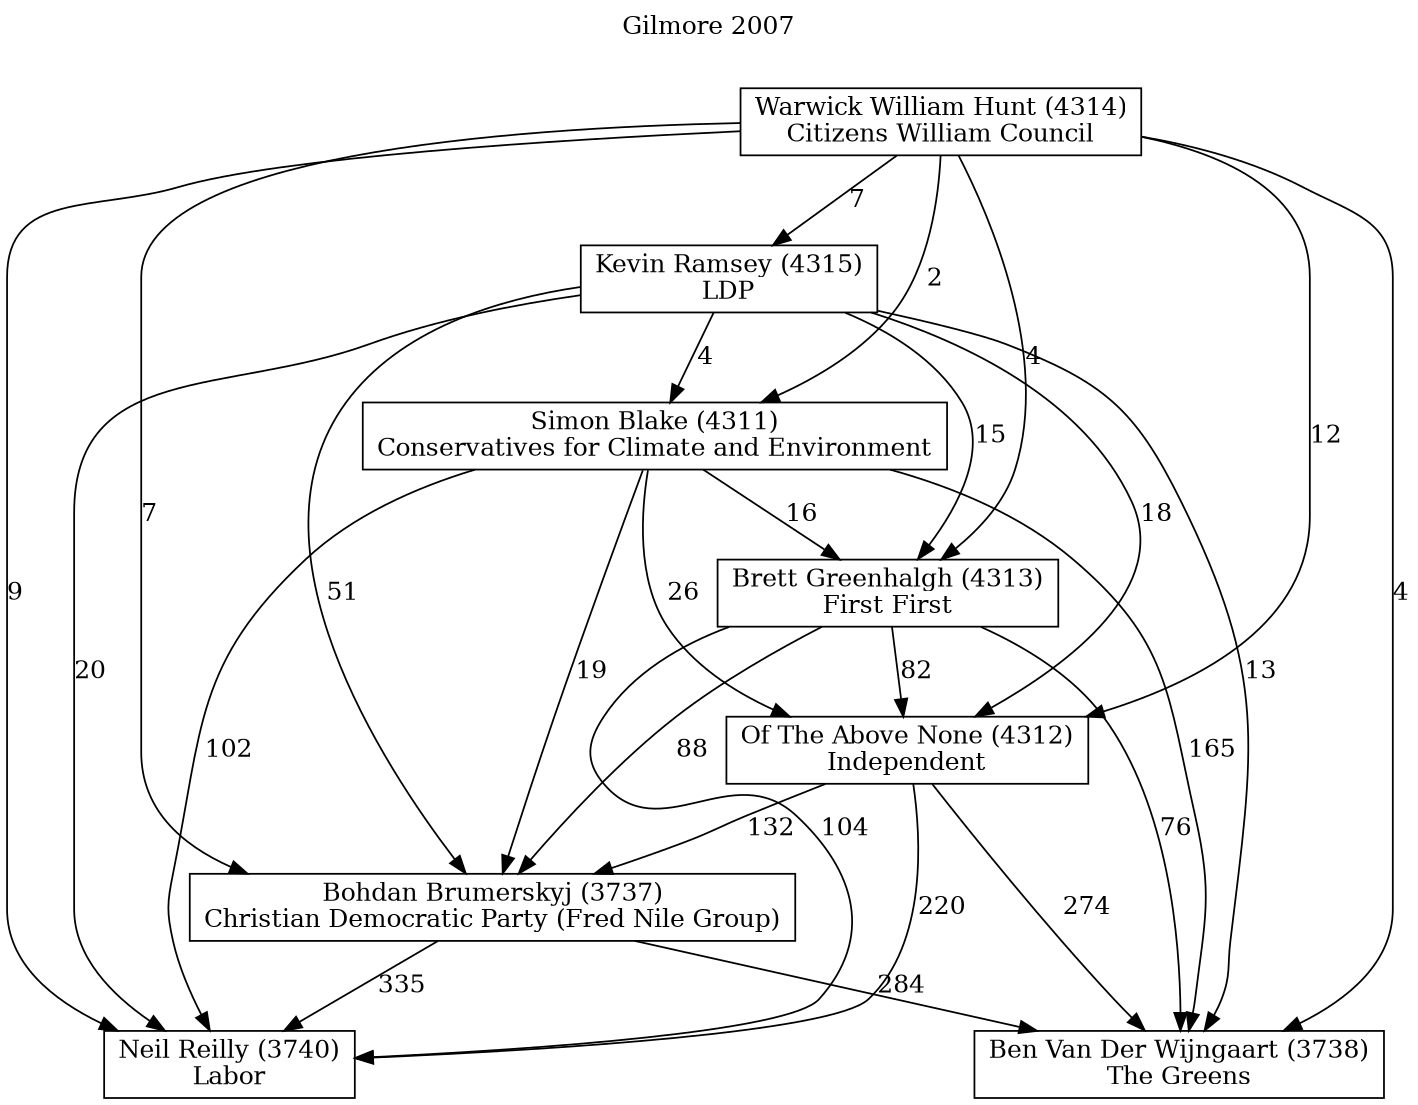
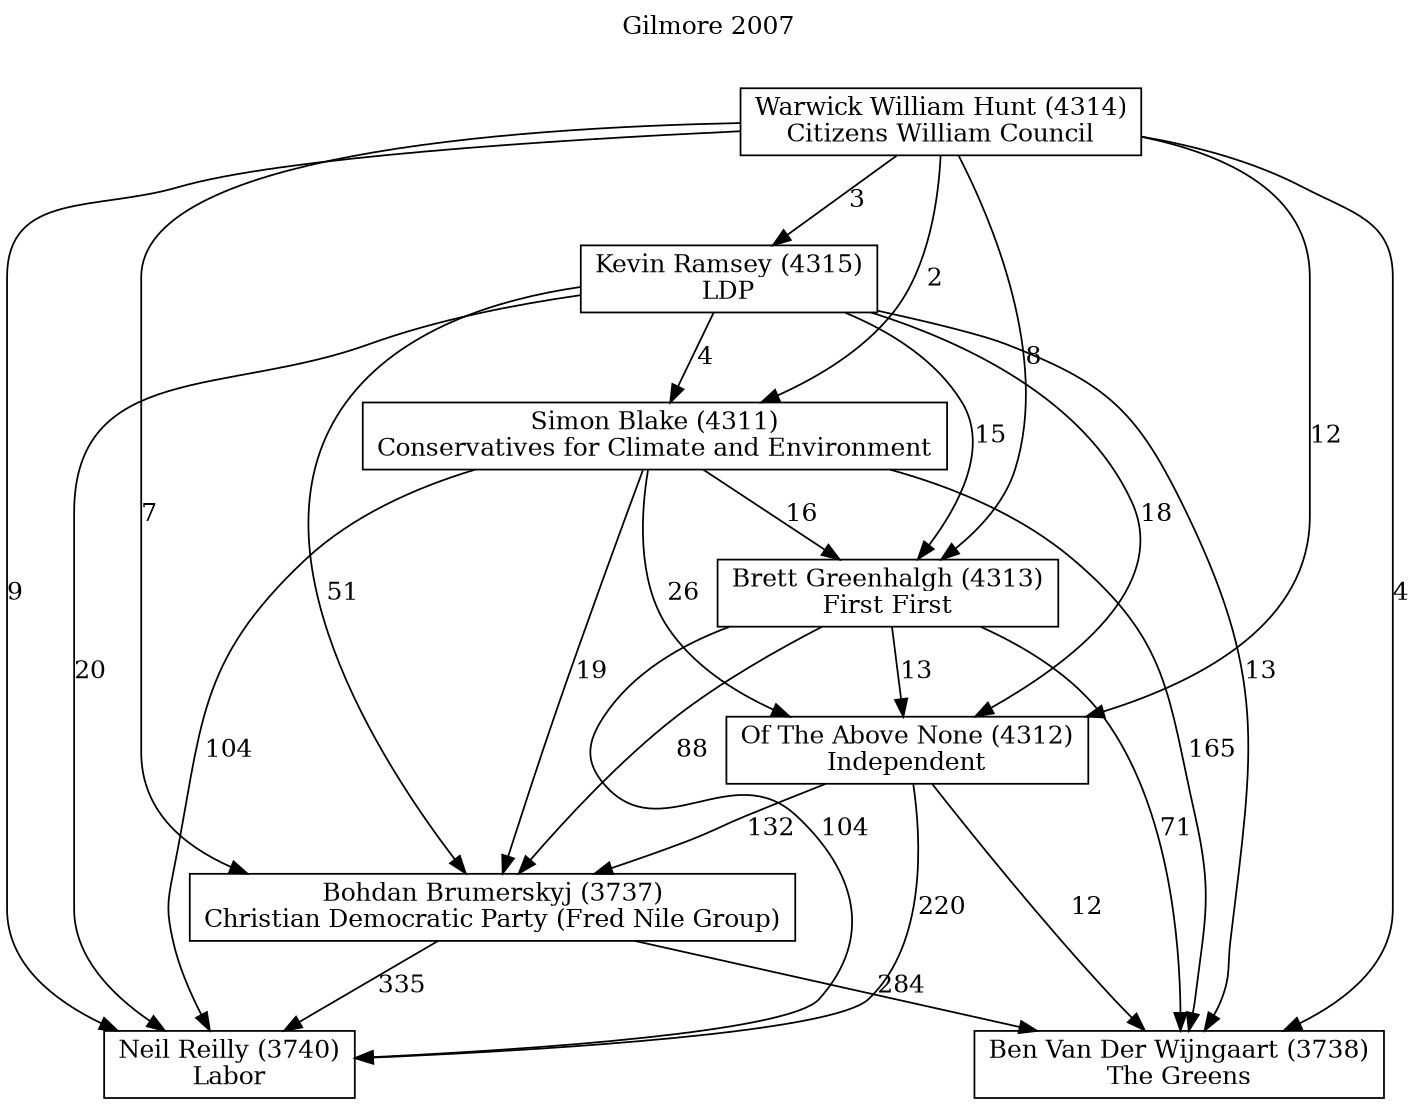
(858, 200) -> (858, 200)
(1034, 357) -> (1034, 357)
(917, 672) -> (917, 672)
(229, 750) -> (229, 750)
(1177, 829) -> (1177, 829)
(1087, 907) -> (1087, 907)
